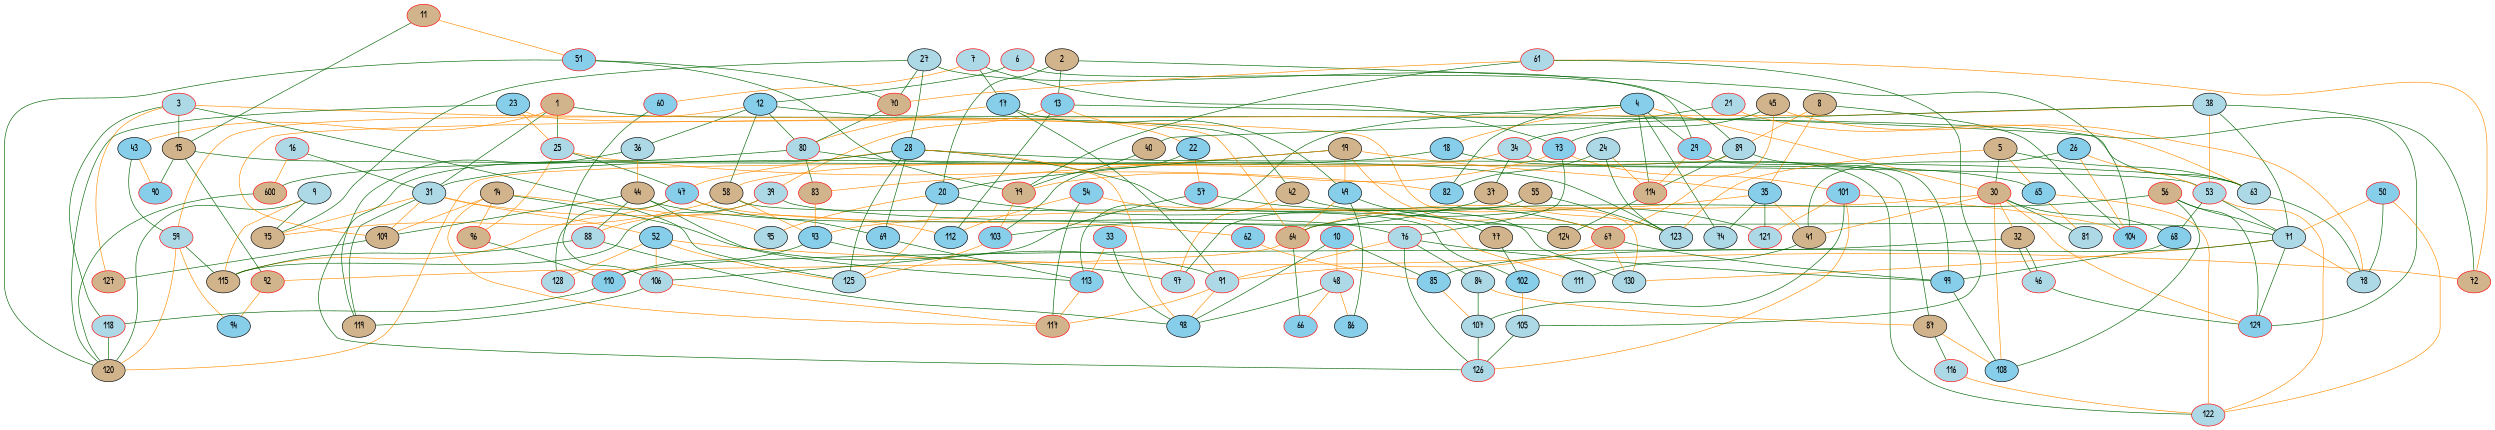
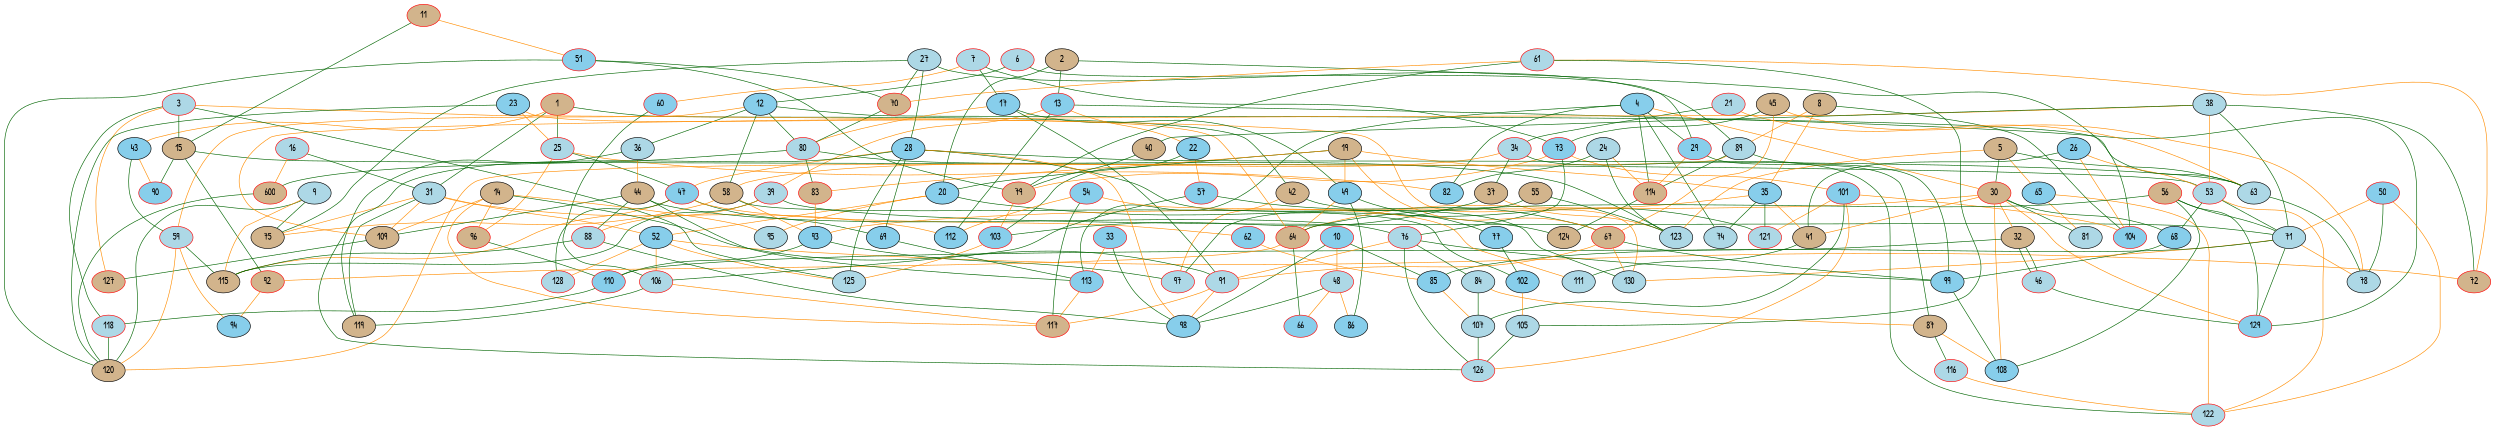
(1447, 149) -> none
(1496, 237) -> (1496, 237)
(905, 249) -> (761, 221)
